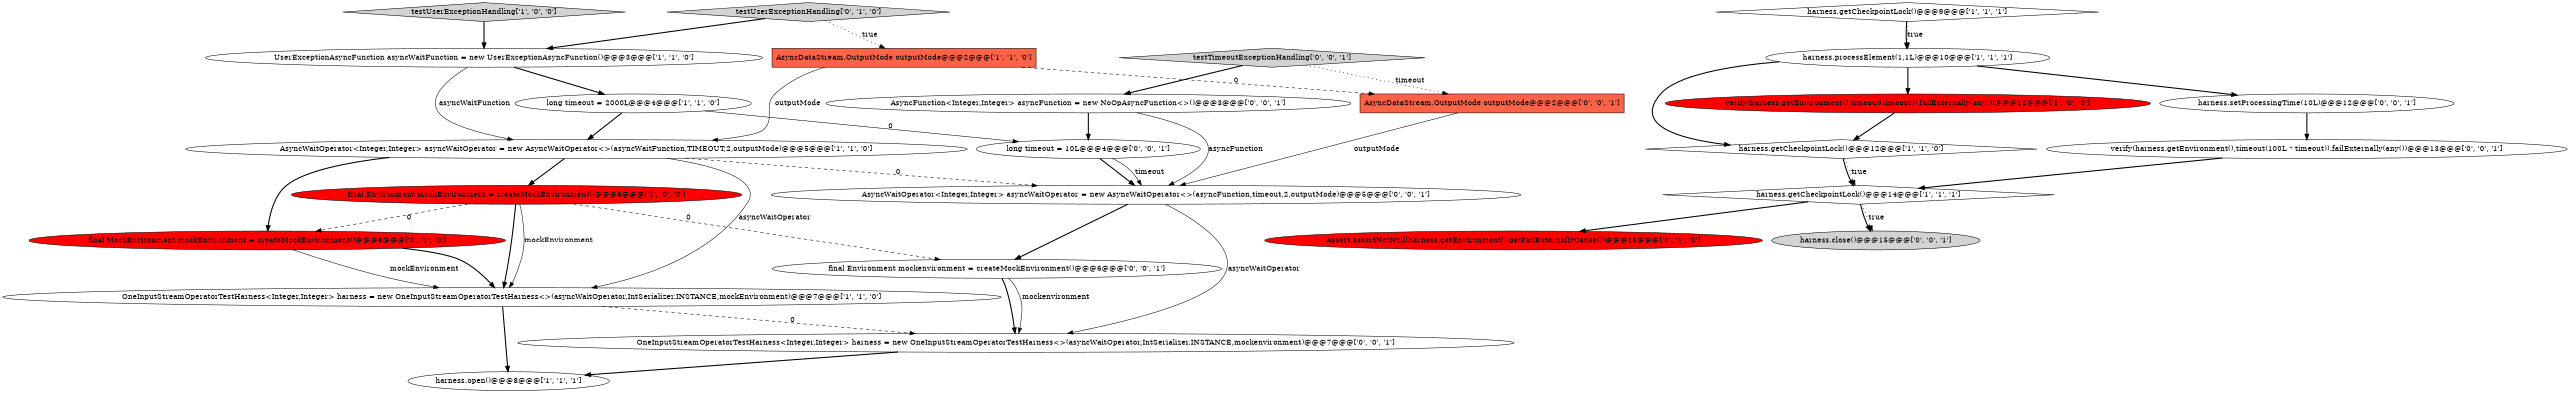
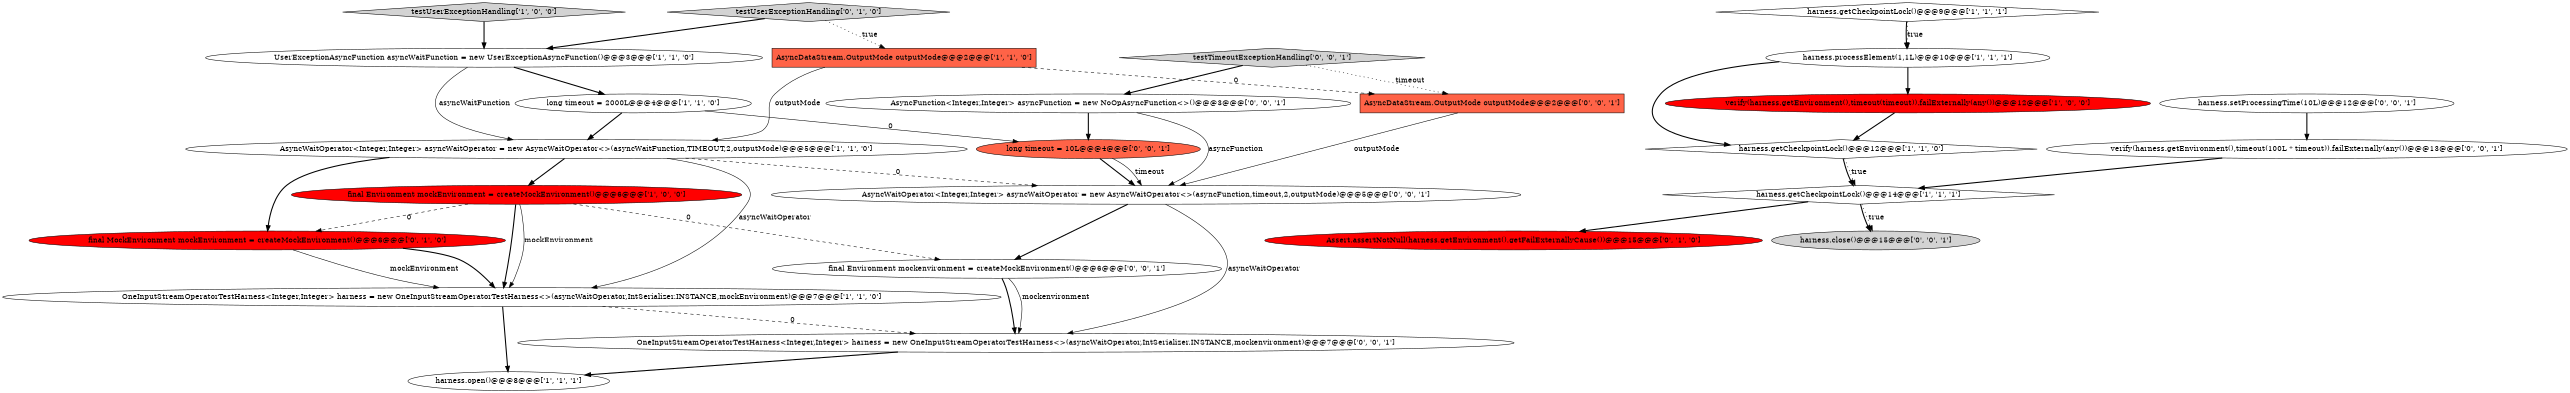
(2104, 80) -> none
(1088, 149) -> (1088, 149)
